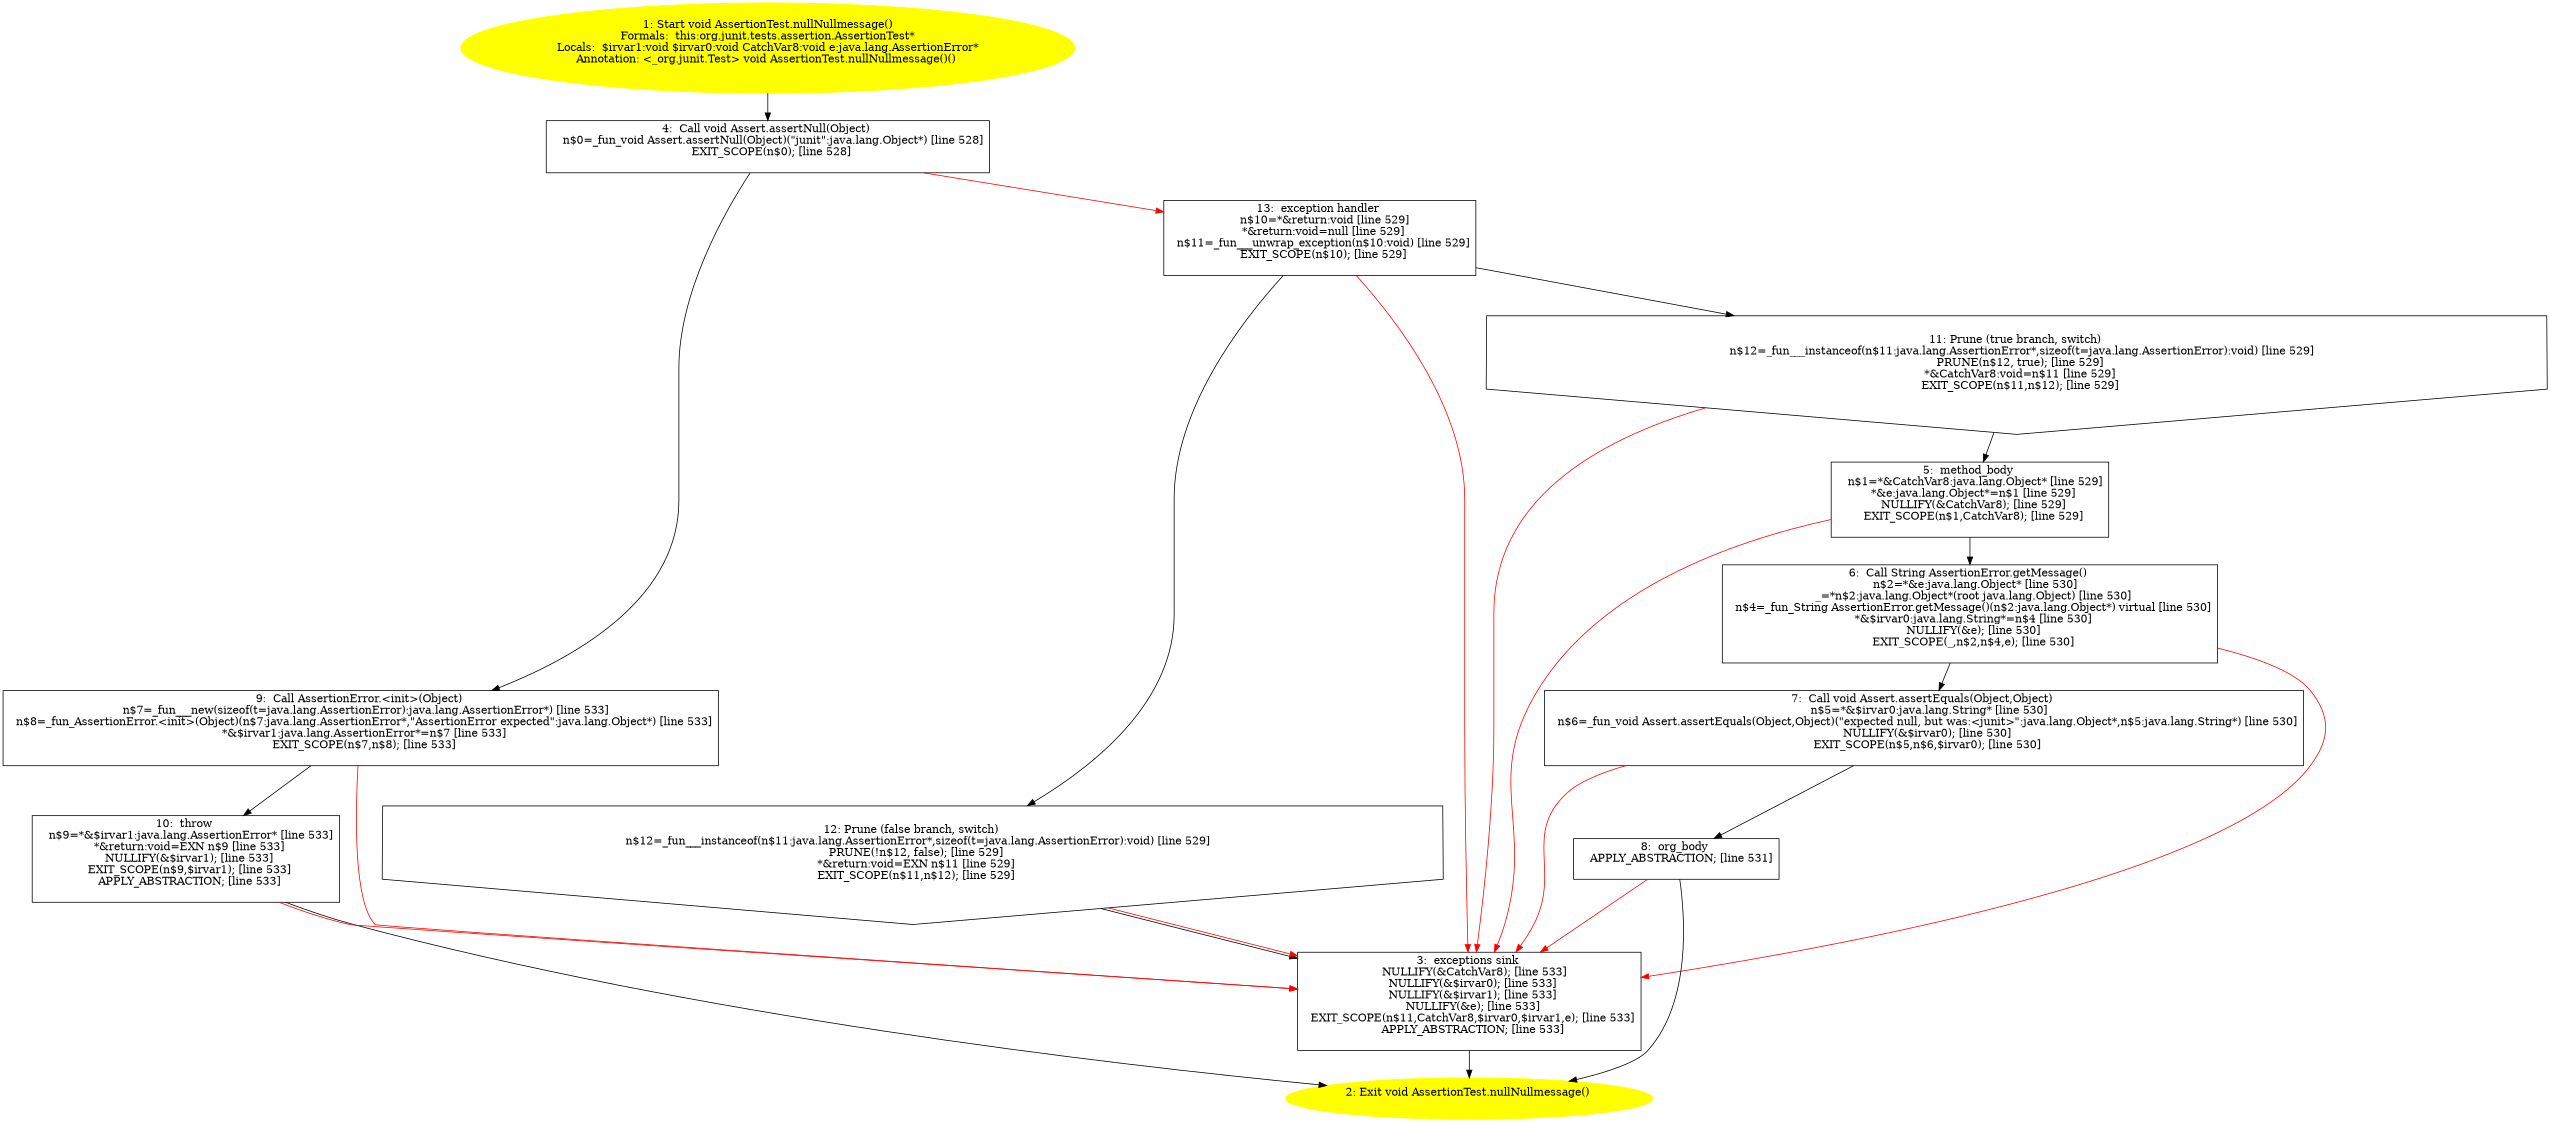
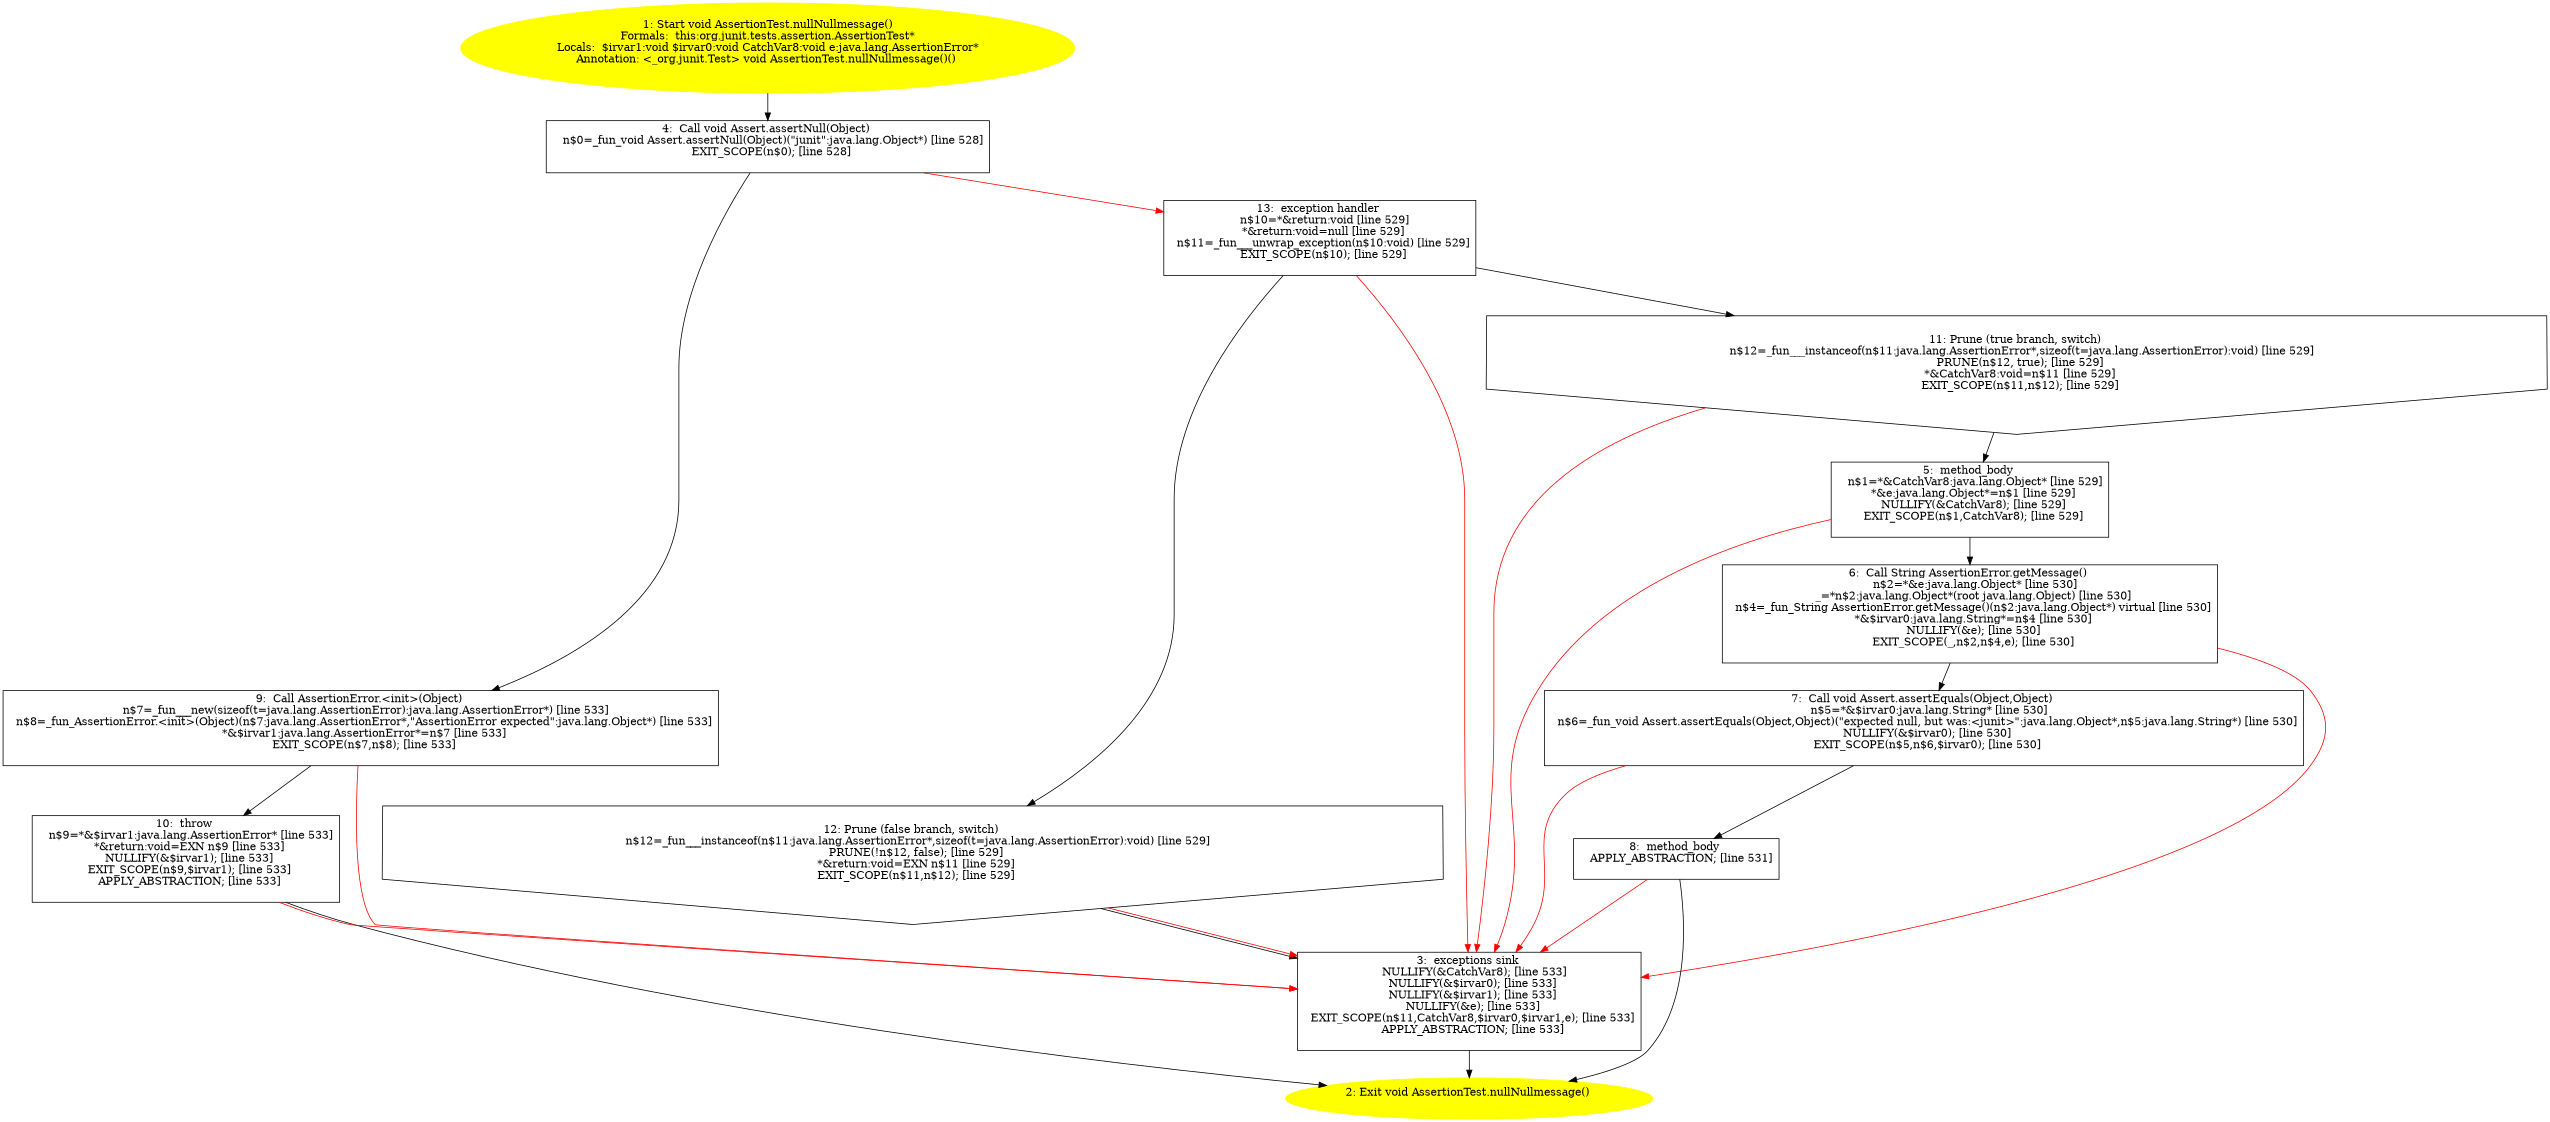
(1676, 859) -> (1676, 859)
